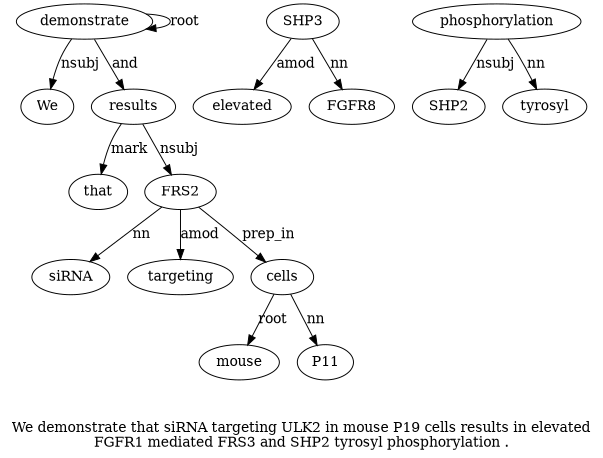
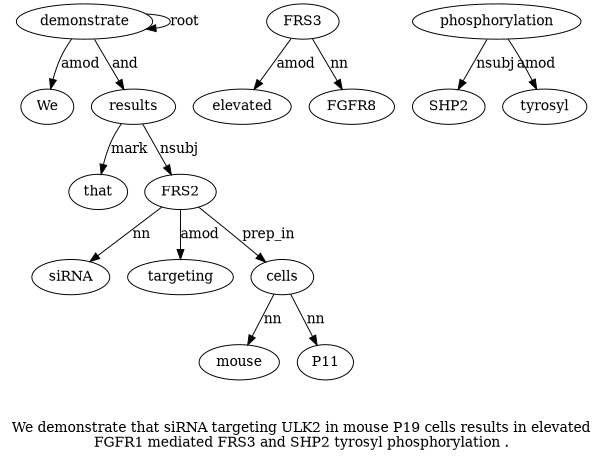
(303, 22) -> (303, 22)
(81, 64) -> (81, 64)
(536, 64) -> (536, 64)
(273, 320) -> (273, 320)
